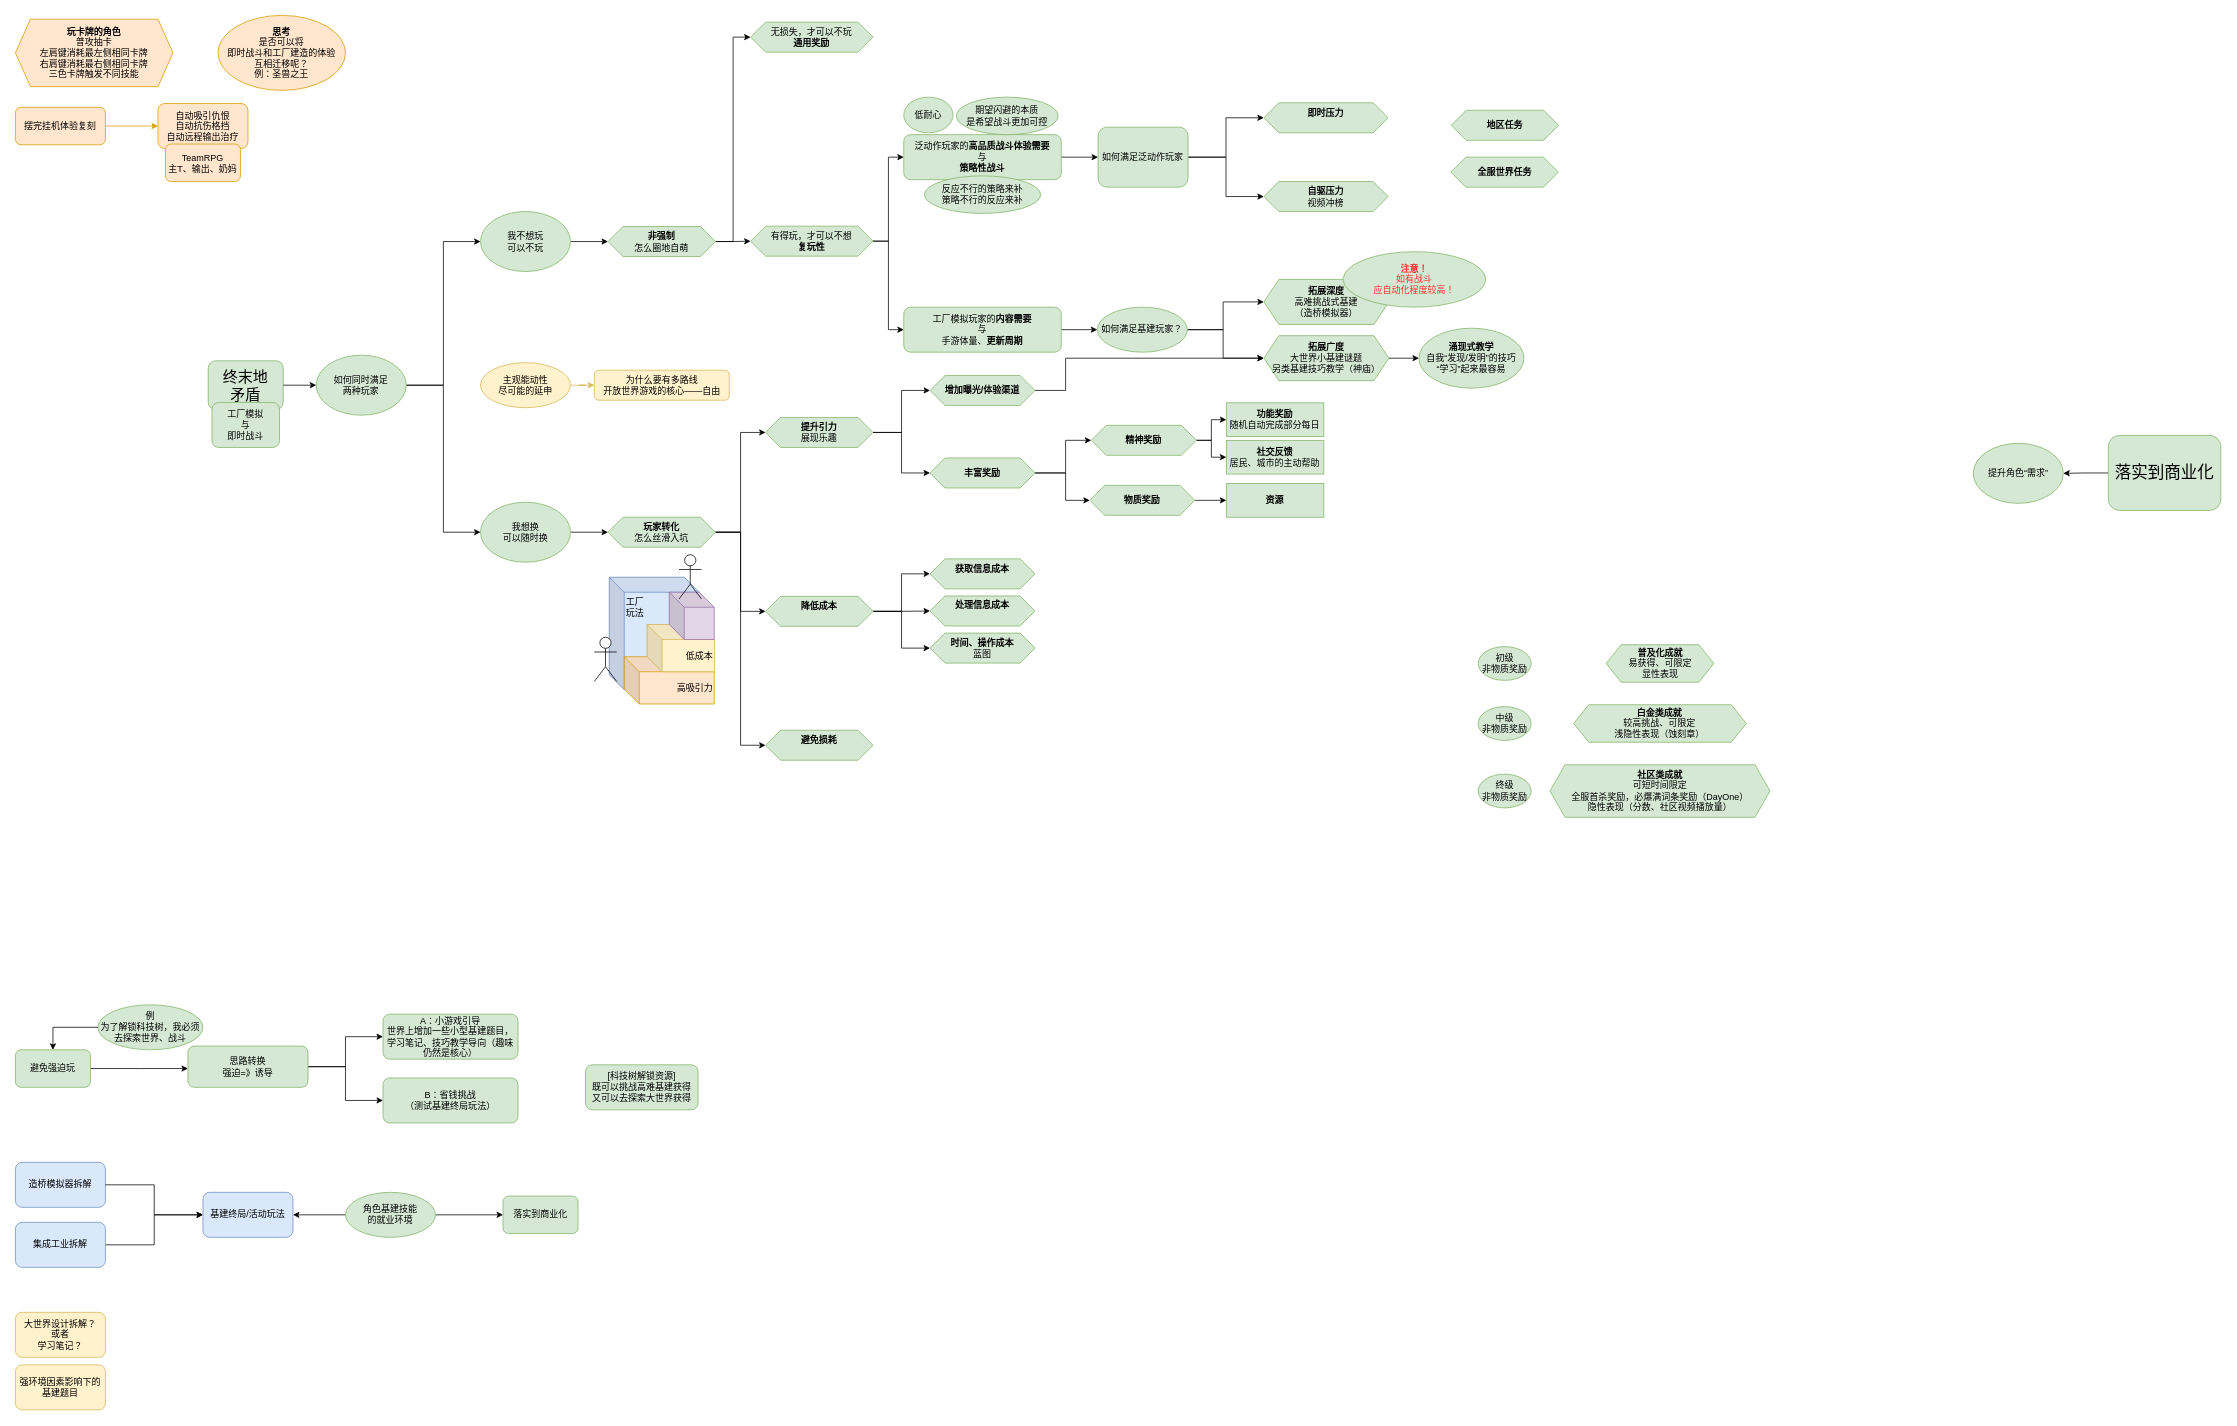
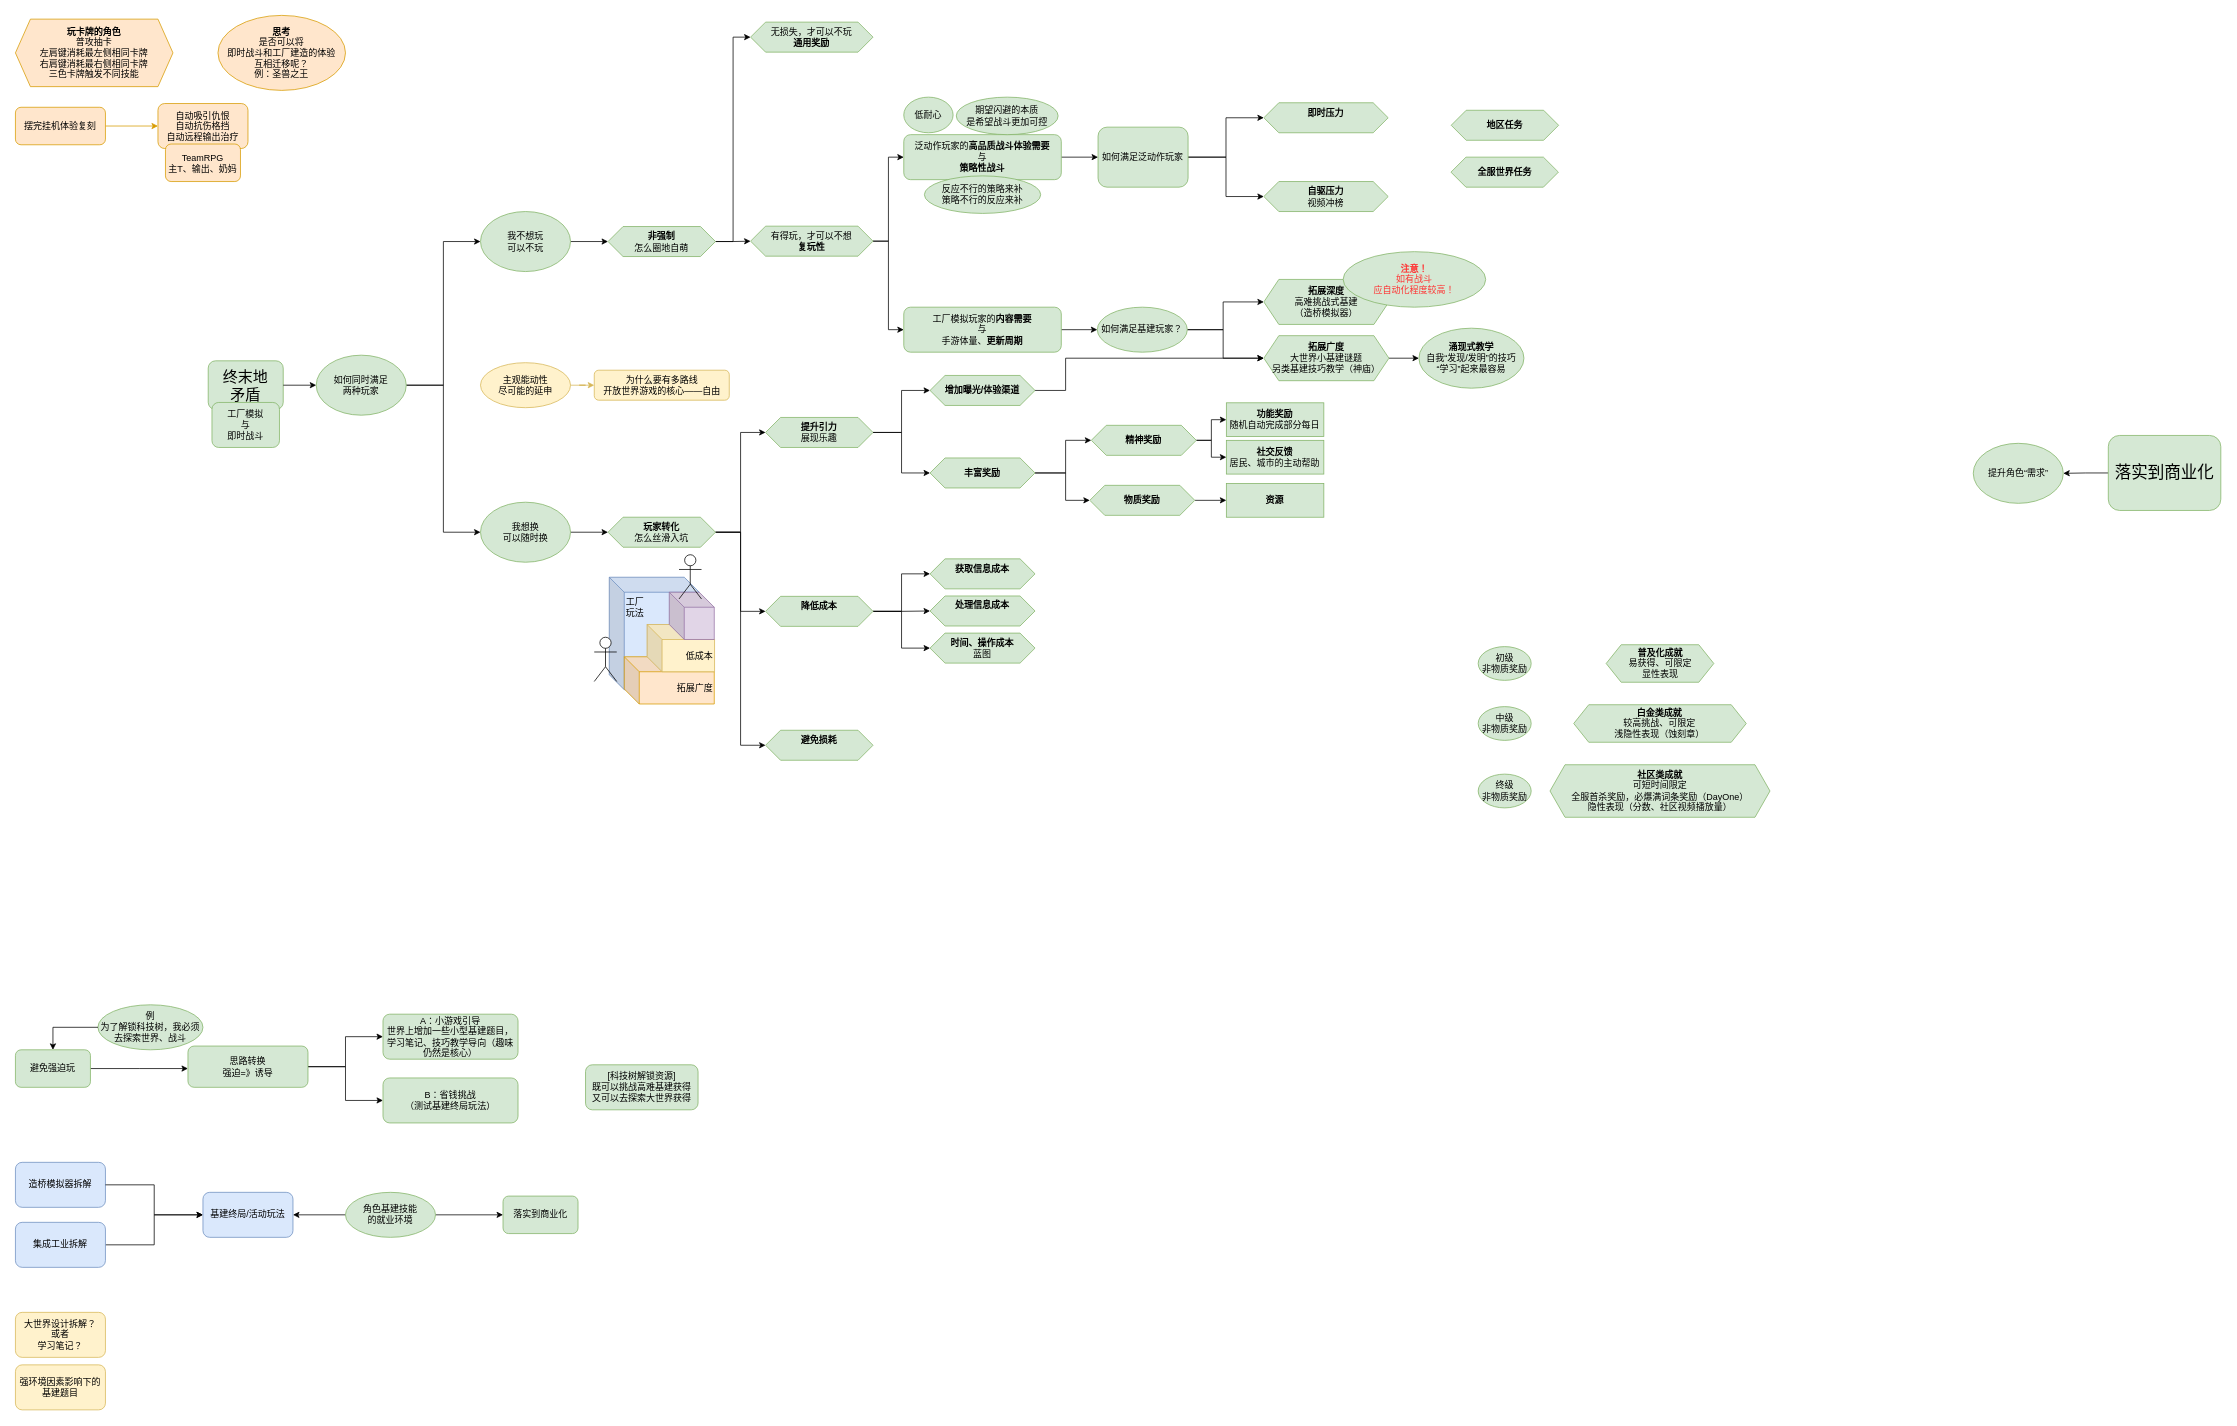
(695, 688) -> (695, 688)
